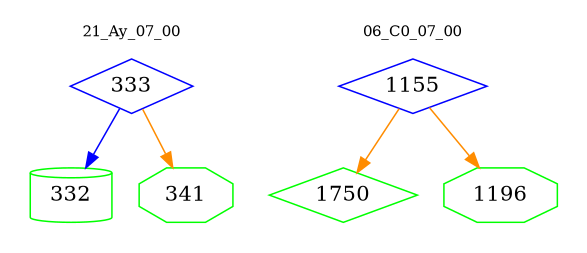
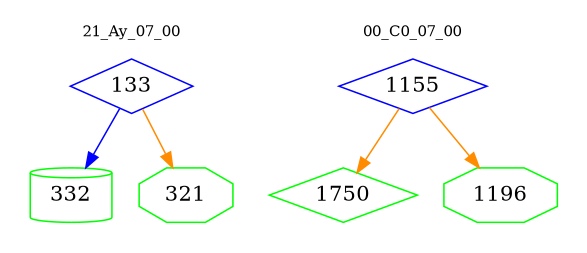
(413, 33) -> (413, 33)
(132, 86) -> (132, 86)
(186, 195) -> (186, 195)
